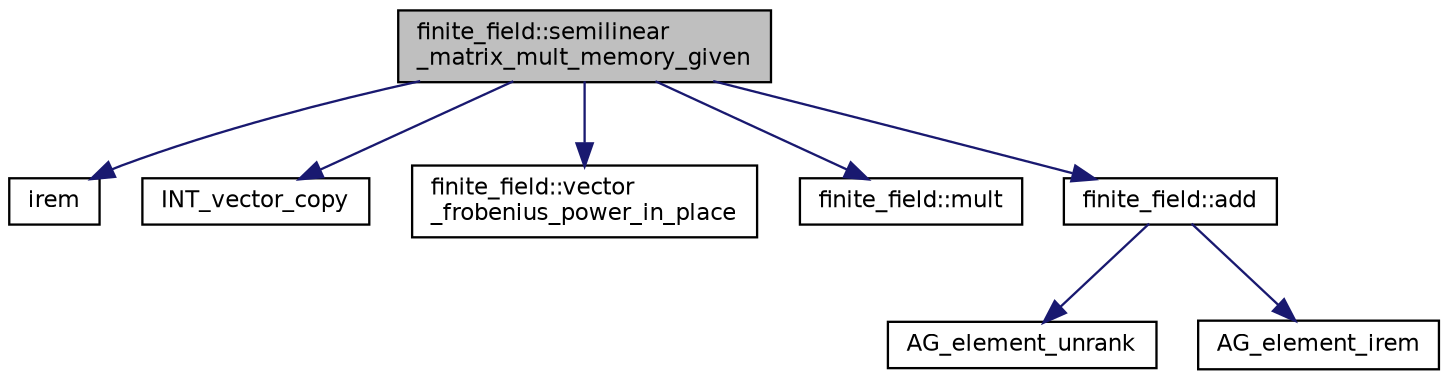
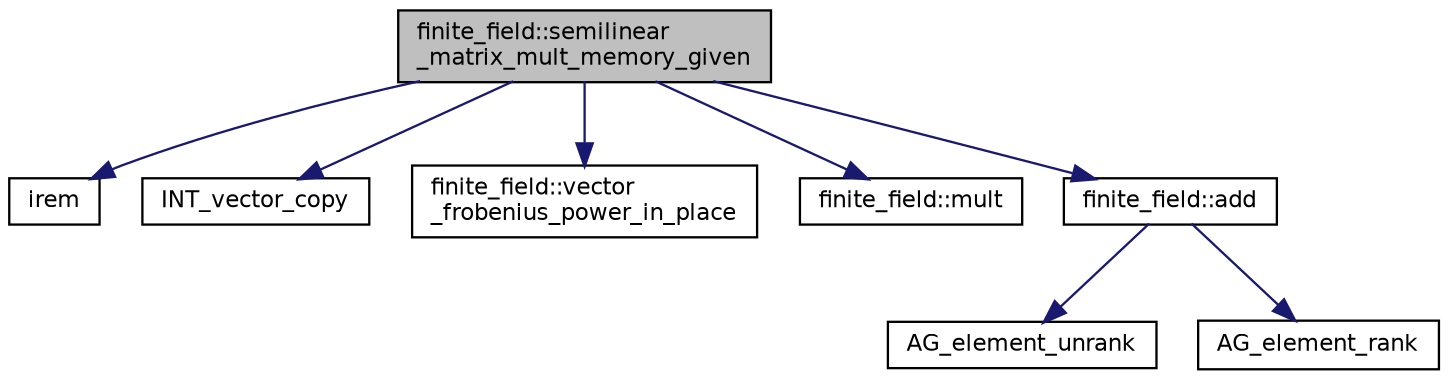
(1319, 345) -> (1319, 345)
